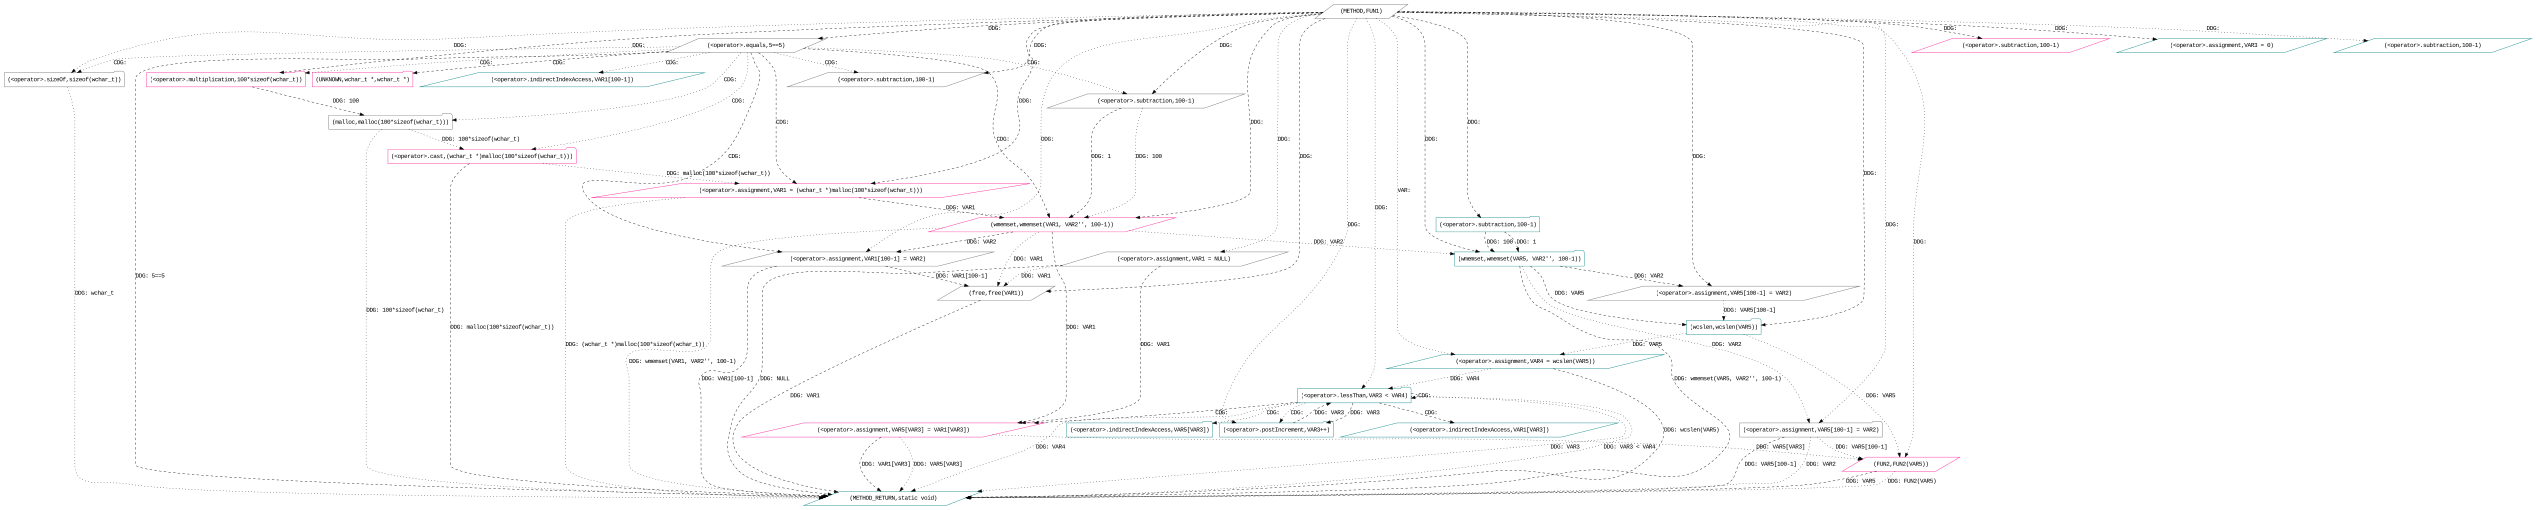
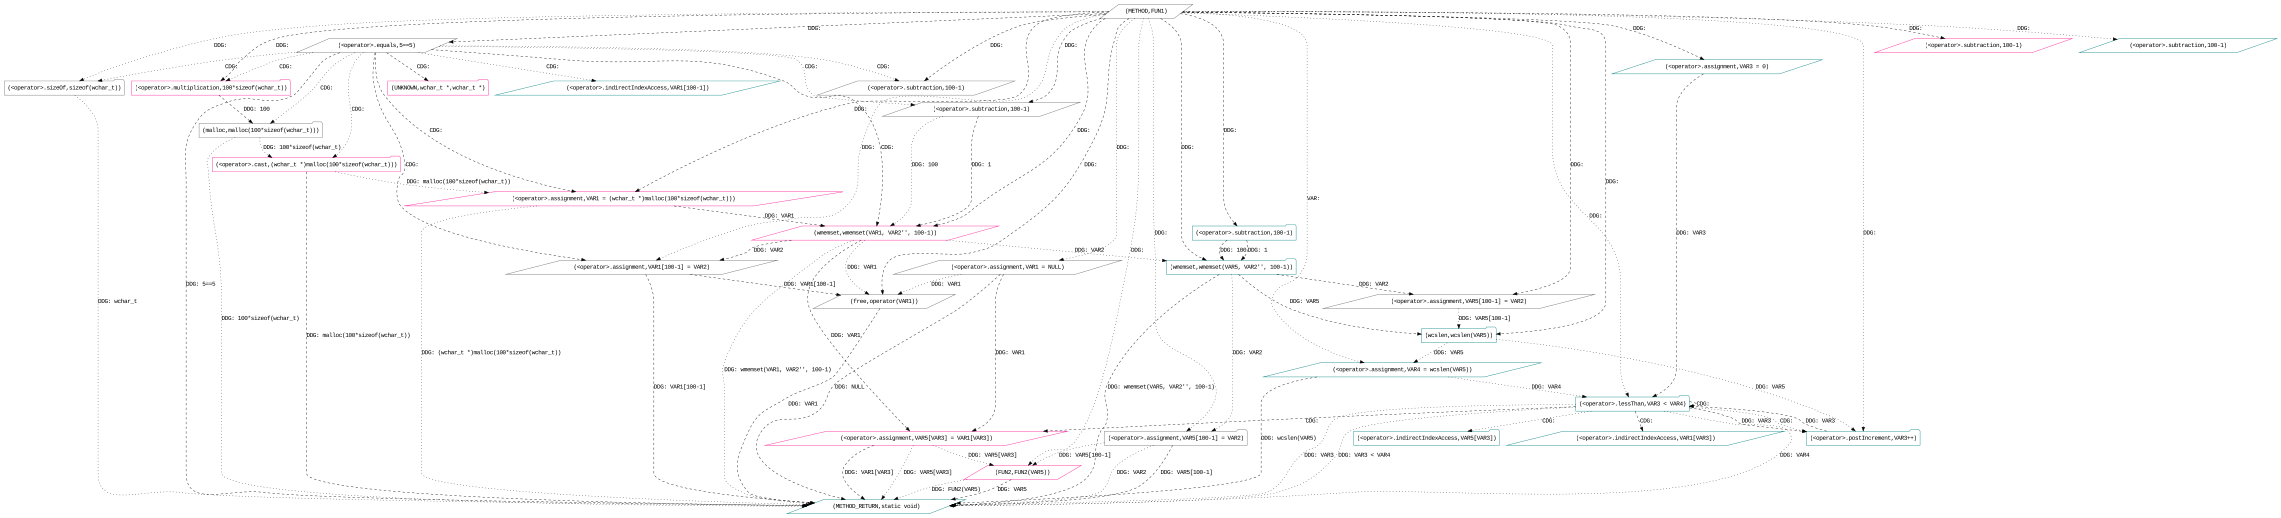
none -> (1676, 233)
(996, 293) -> (884, 301)
(1834, 379) -> (1669, 367)
